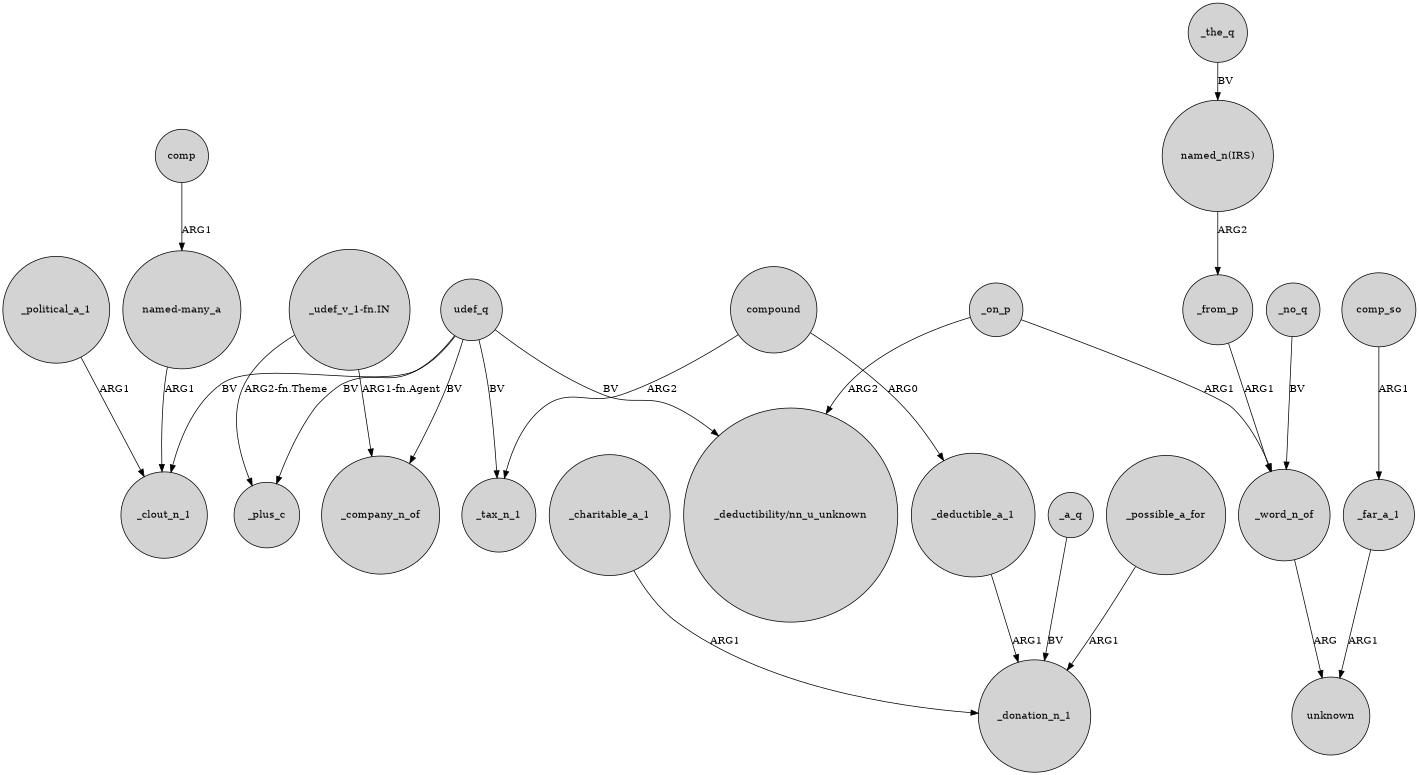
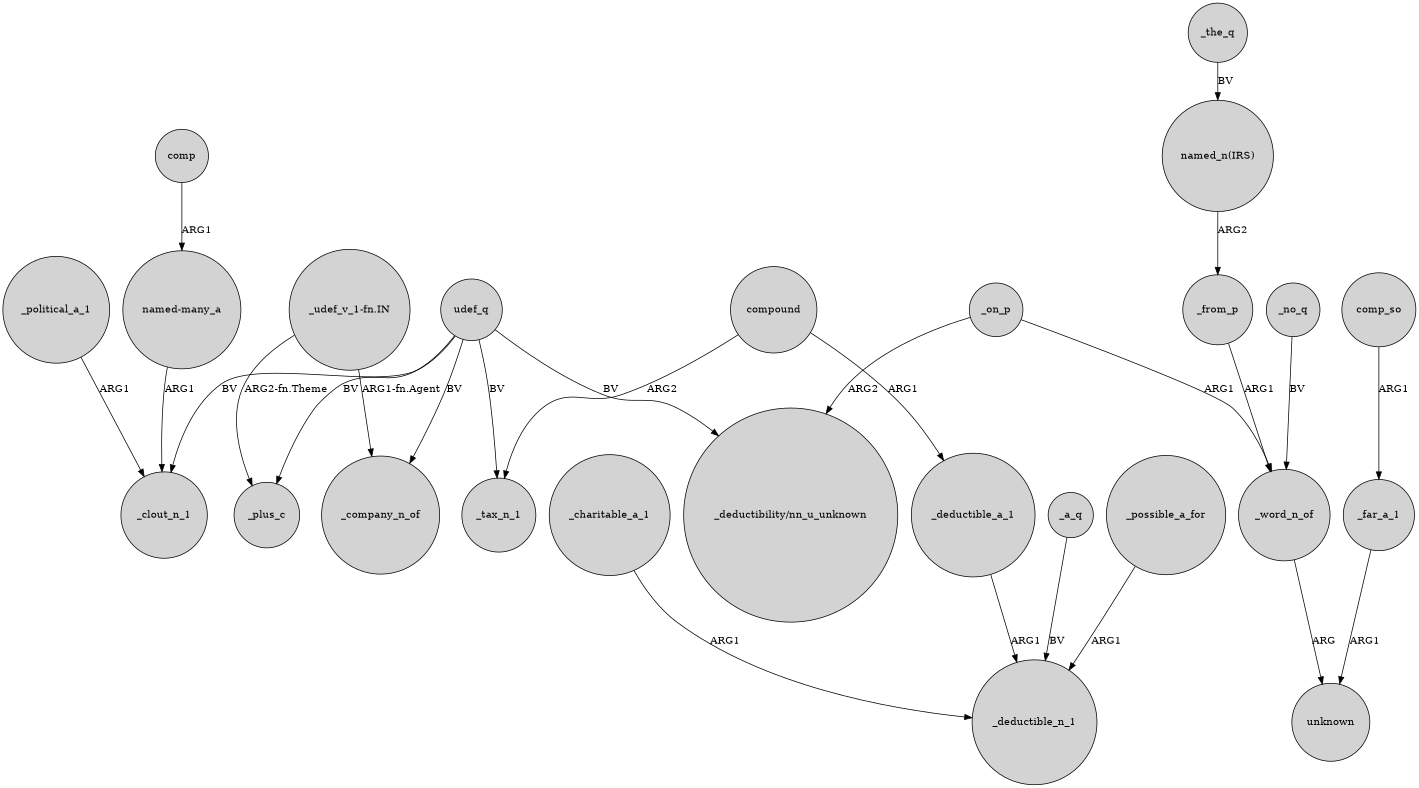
(903, 389) -> (903, 389)
(1035, 716) -> (1035, 722)
